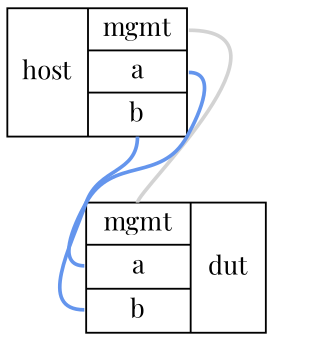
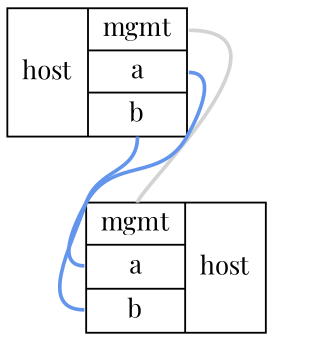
(228, 267) -> (226, 267)
